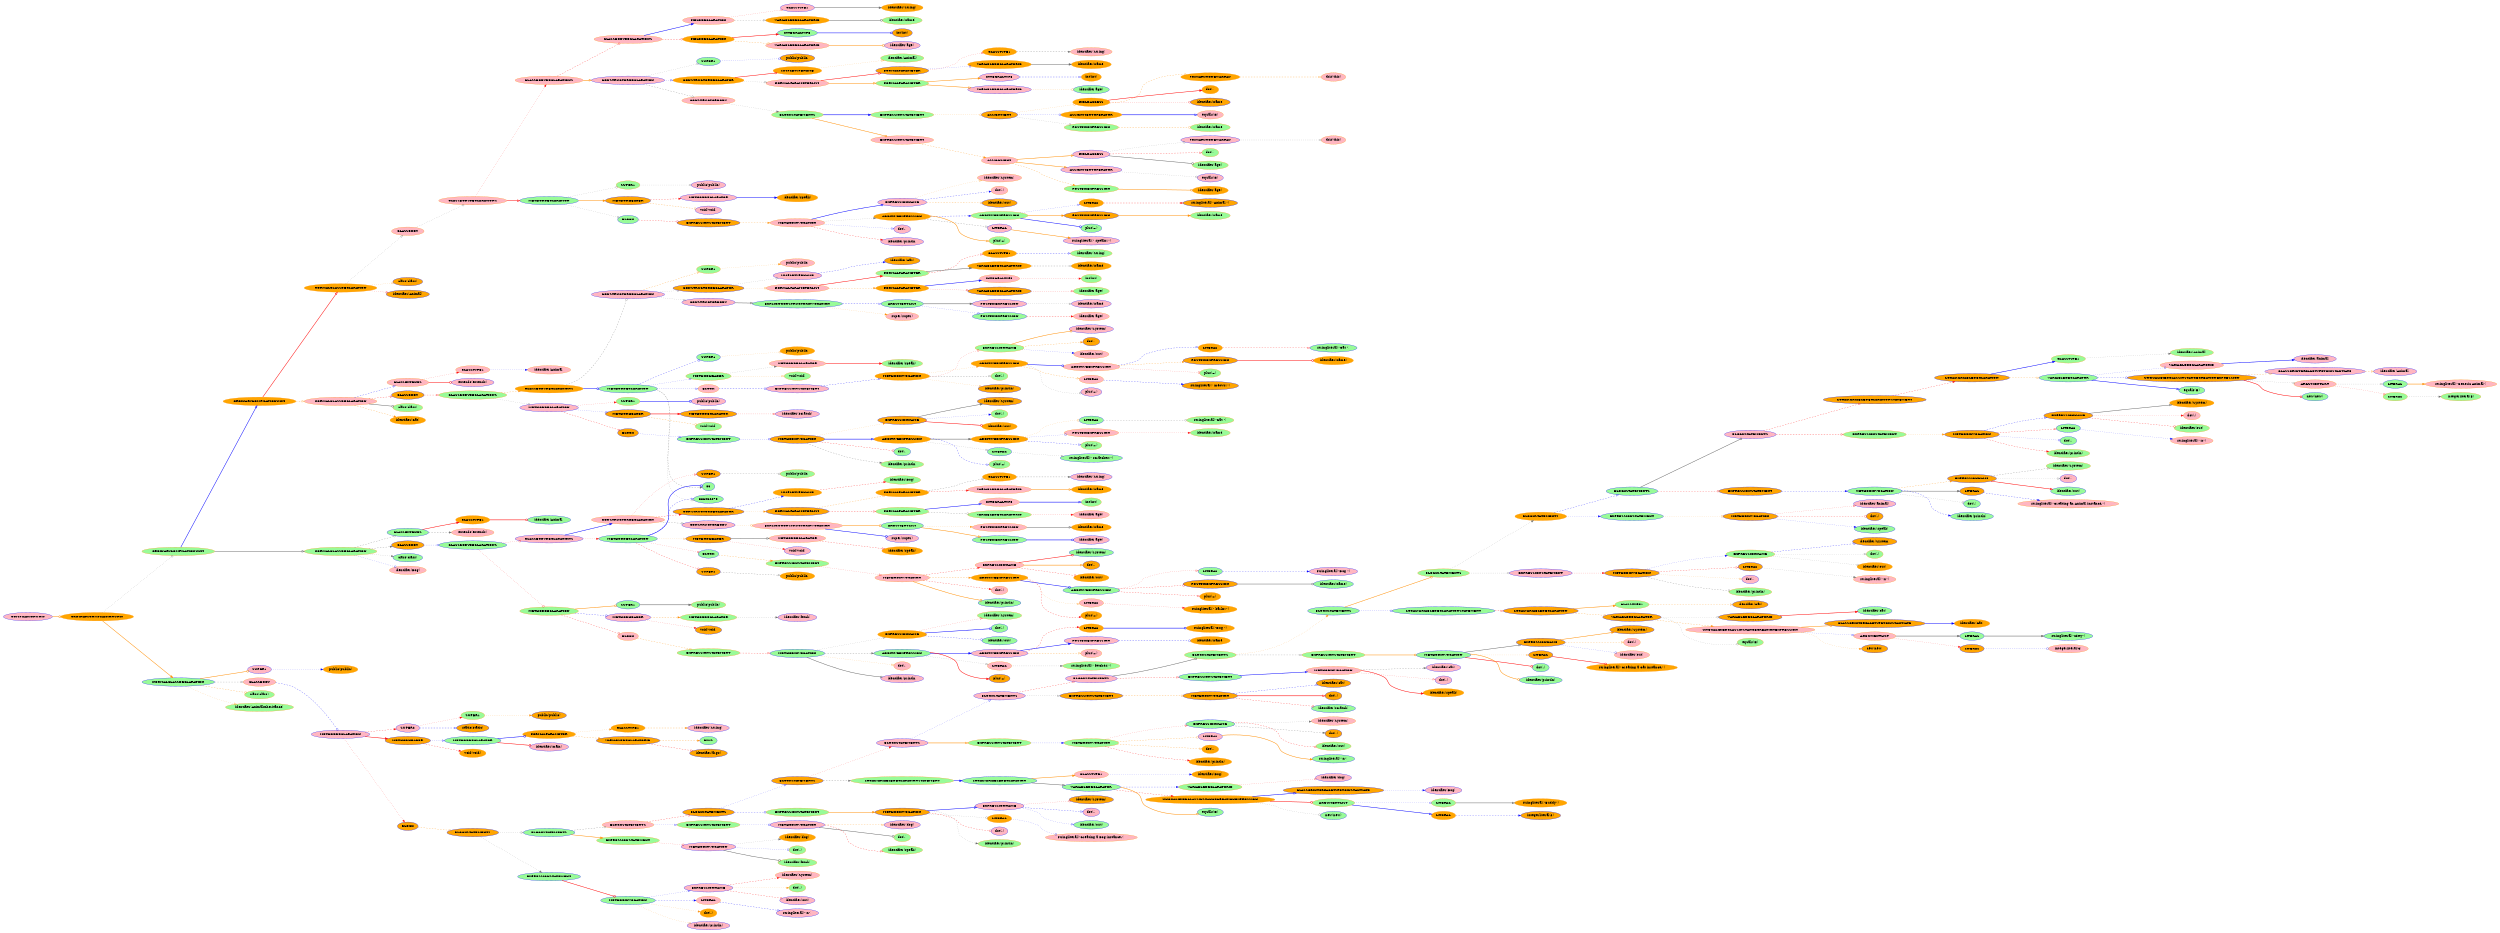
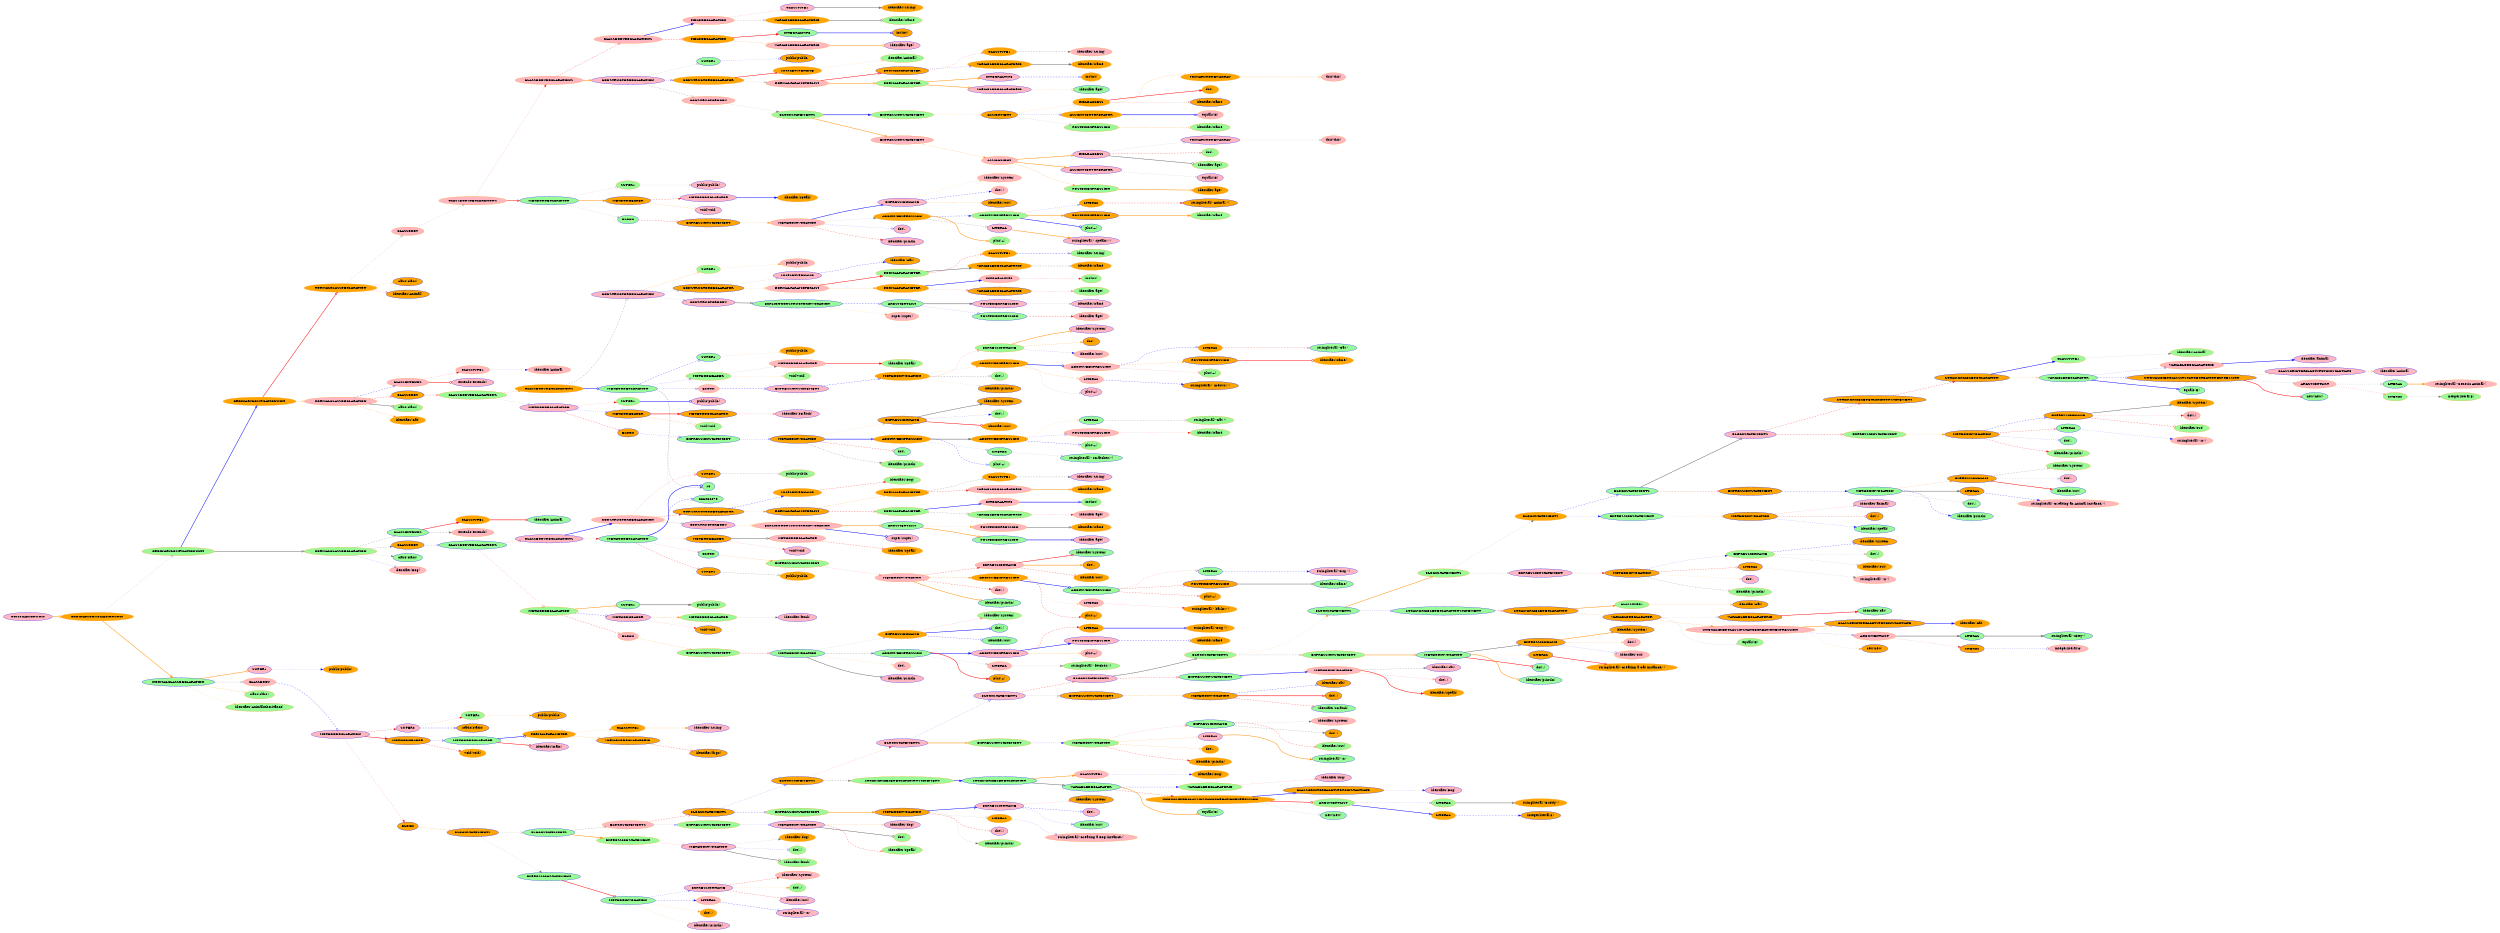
(708, 486) -> (708, 486)
(708, 741) -> none
